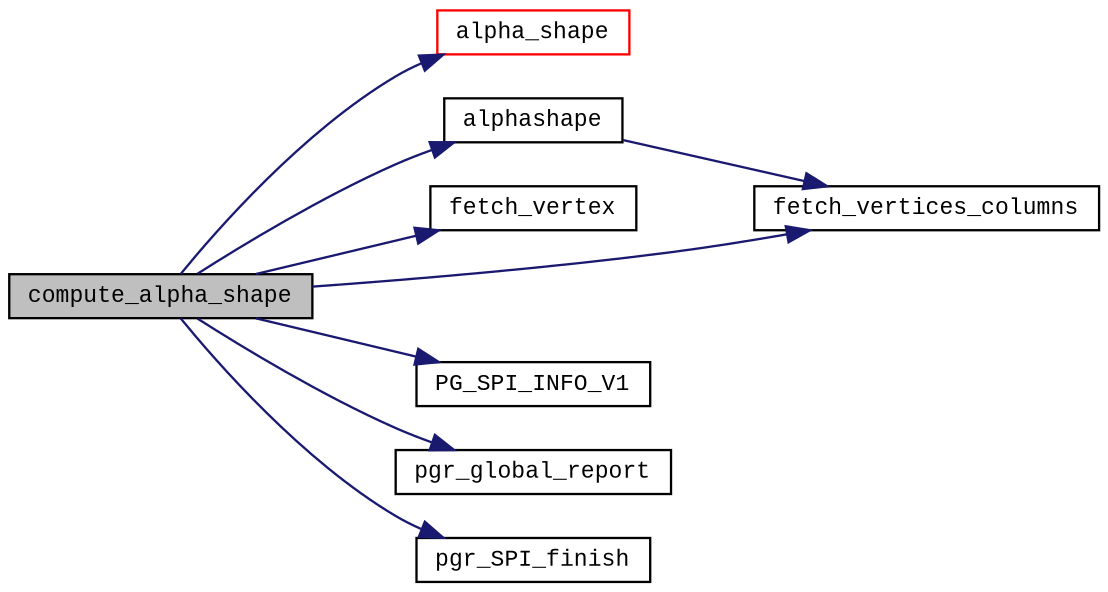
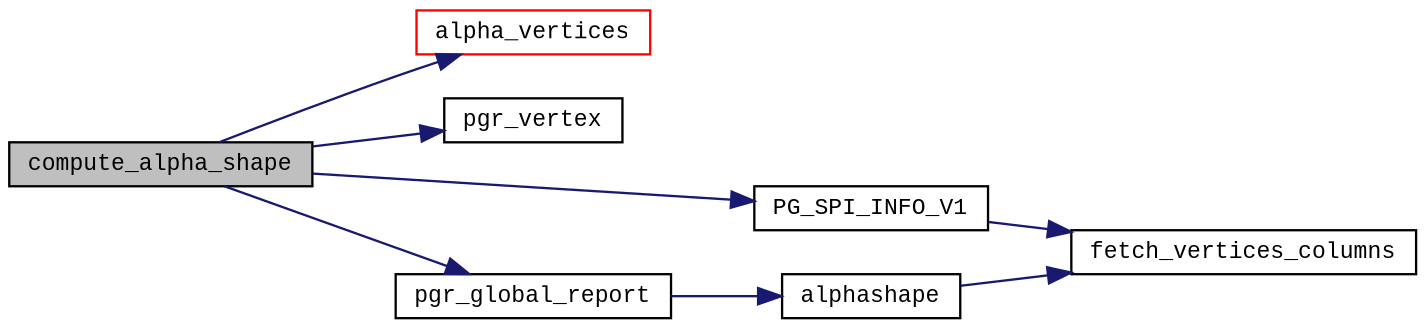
(533, 32) -> (533, 32)
(312, 206) -> (714, 296)
(533, 208) -> (533, 120)
(550, 266) -> (1018, 226)
(533, 560) -> none
